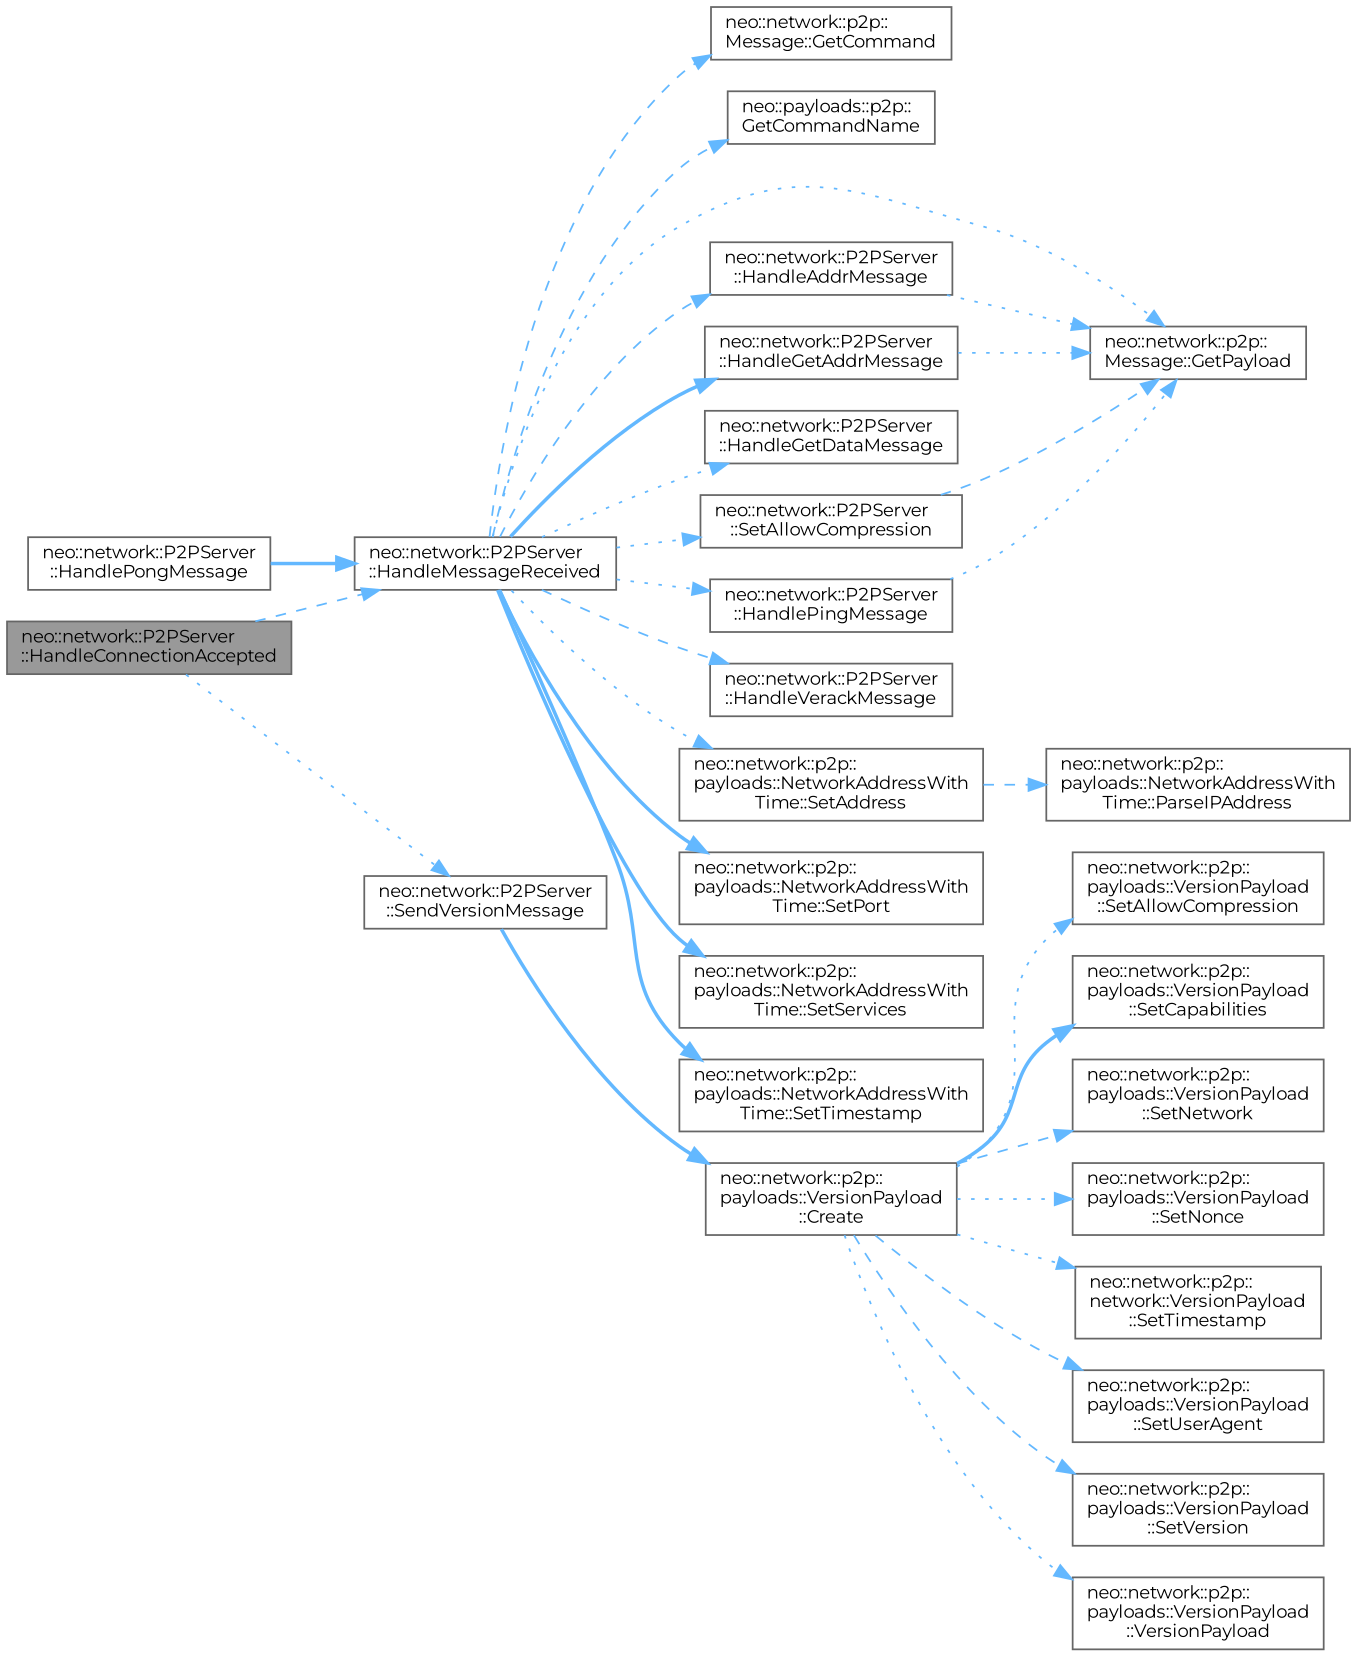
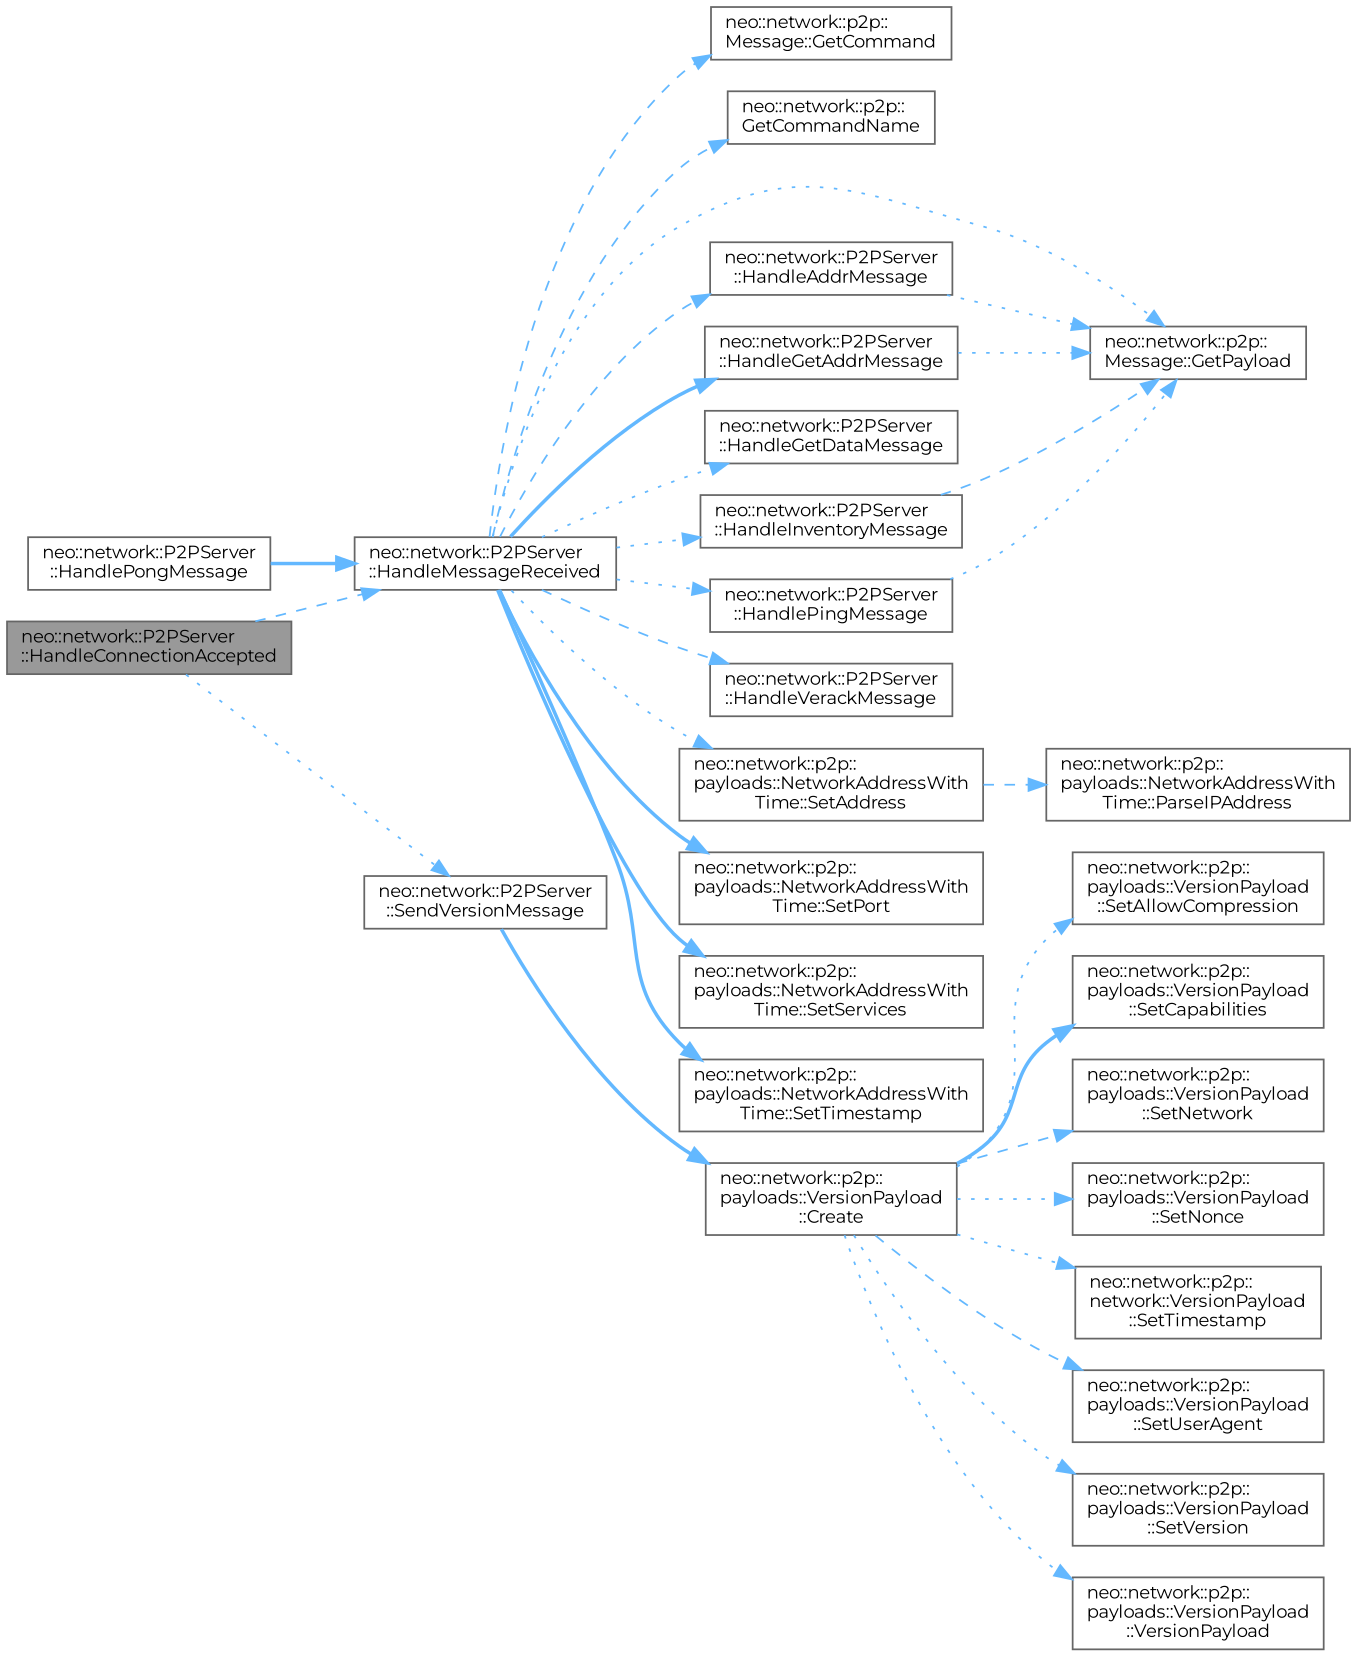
(831, 118) -> (831, 118)
(831, 521) -> (831, 521)
(945, 1361) -> (945, 1361)
